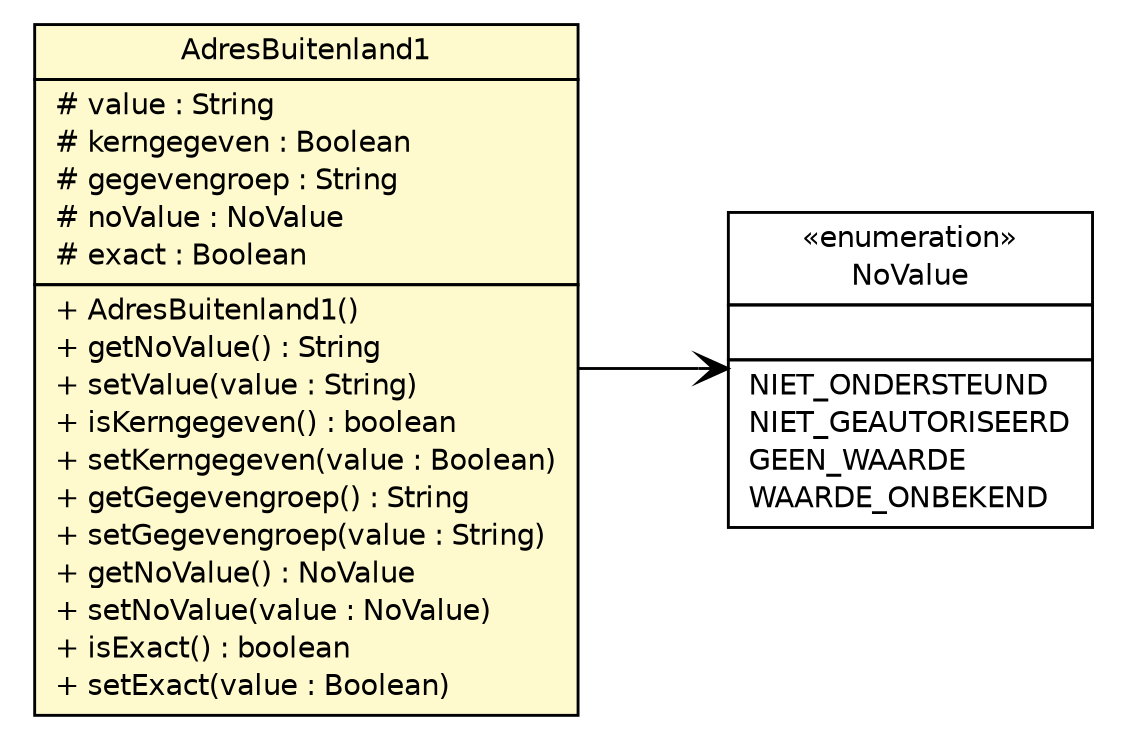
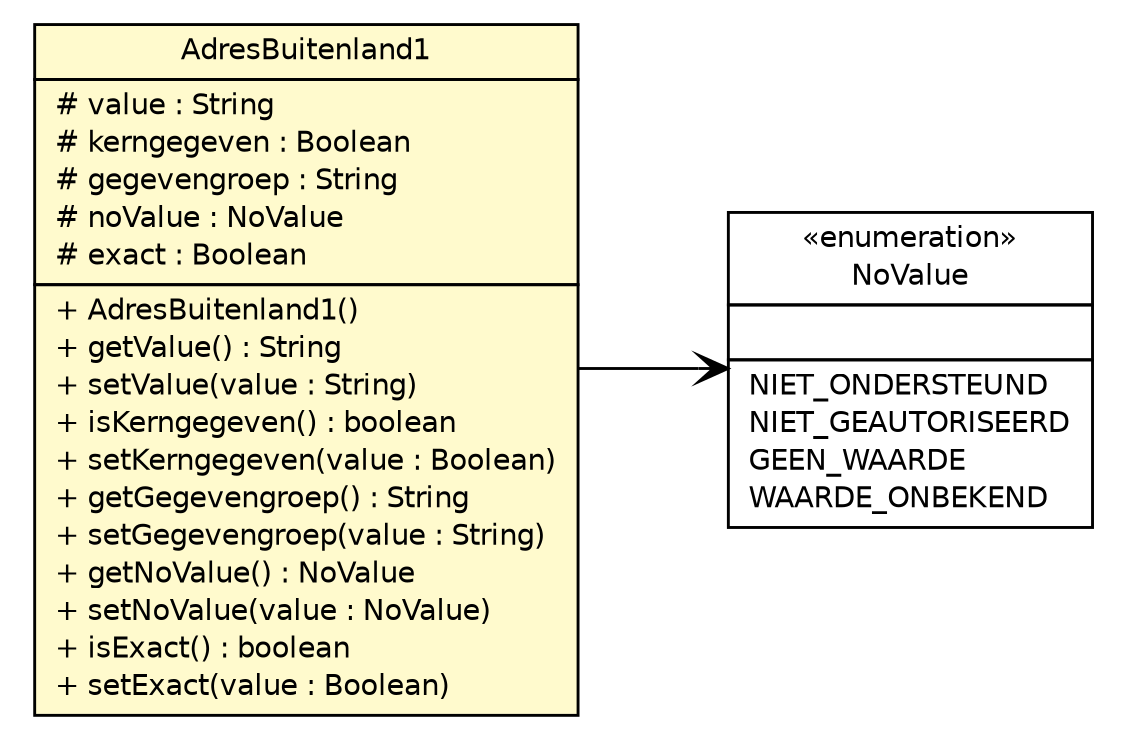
(218, 348) -> (199, 348)
